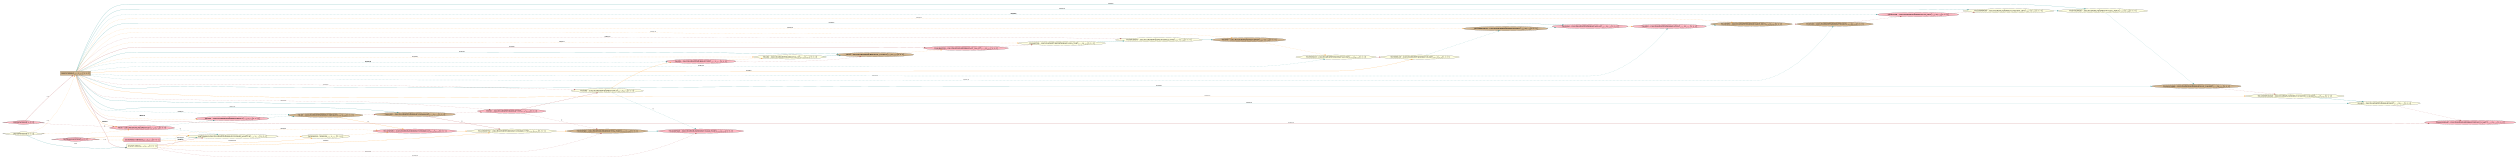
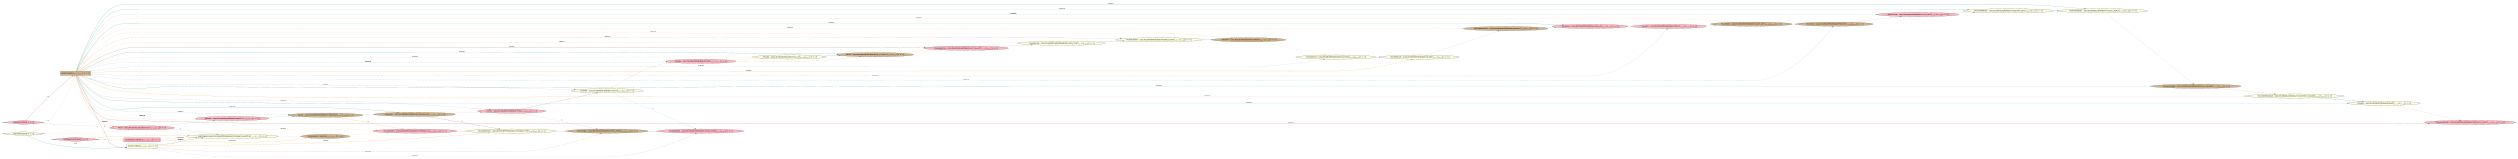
(326, 136) -> (326, 136)
